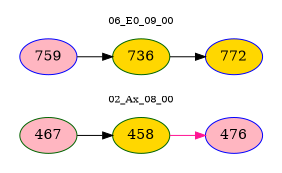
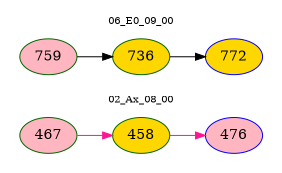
(48, 57) -> (48, 57)
(90, 135) -> (90, 135)
